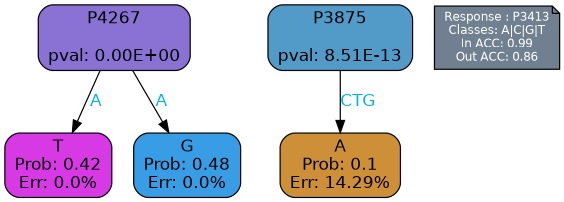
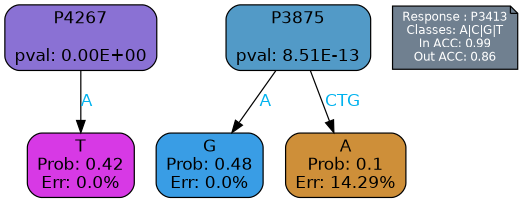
(148, 96) -> (257, 97)
